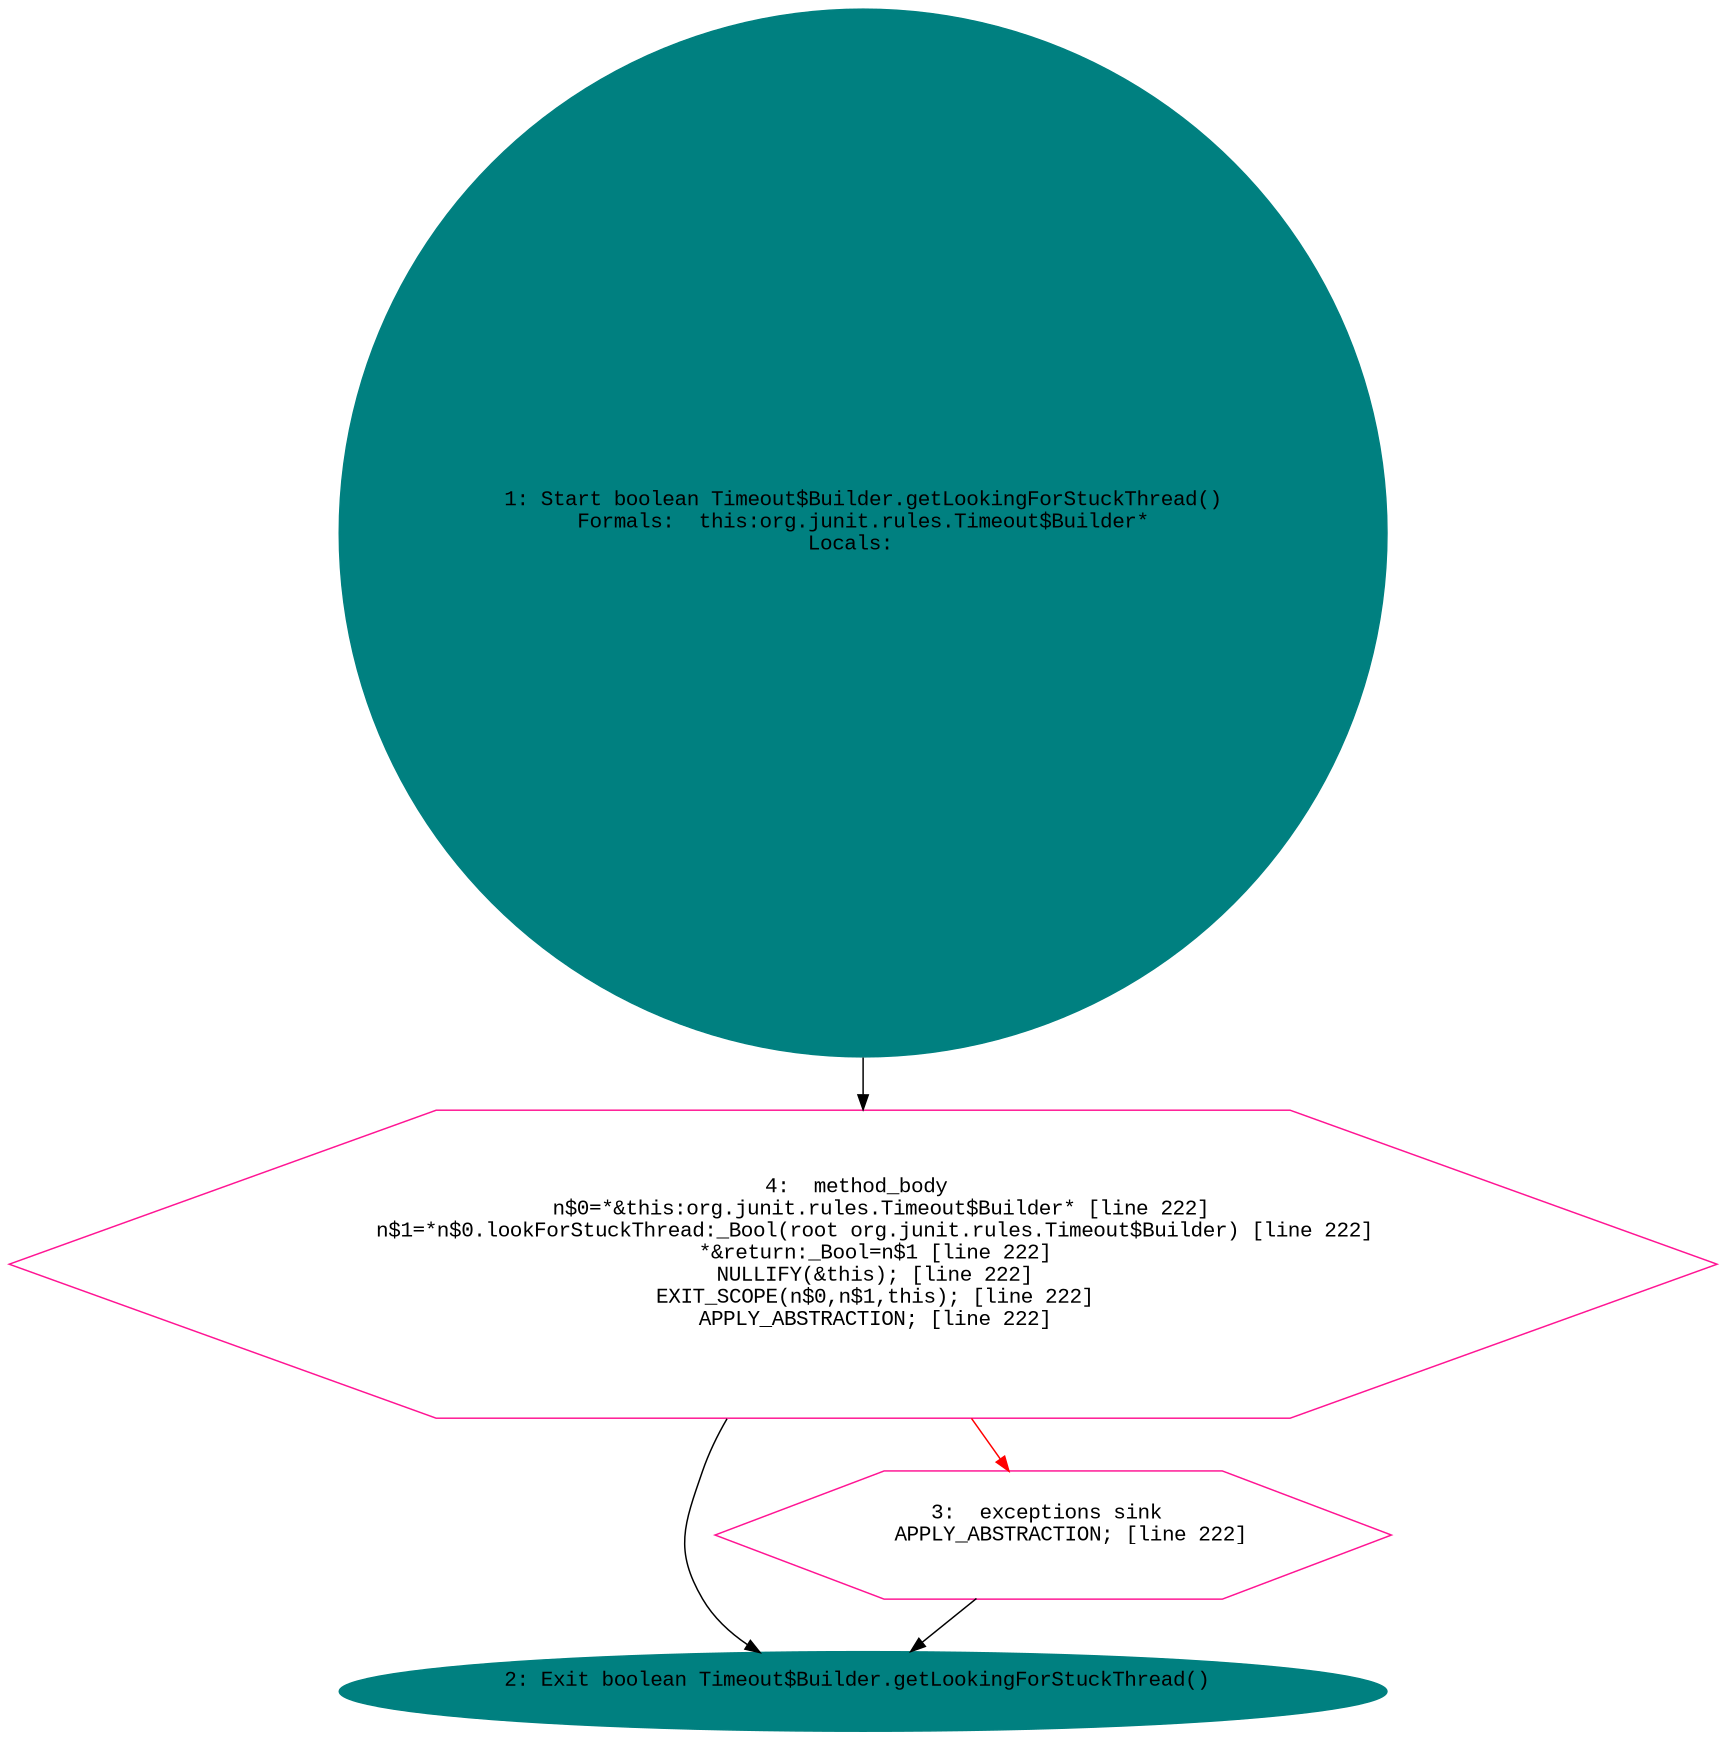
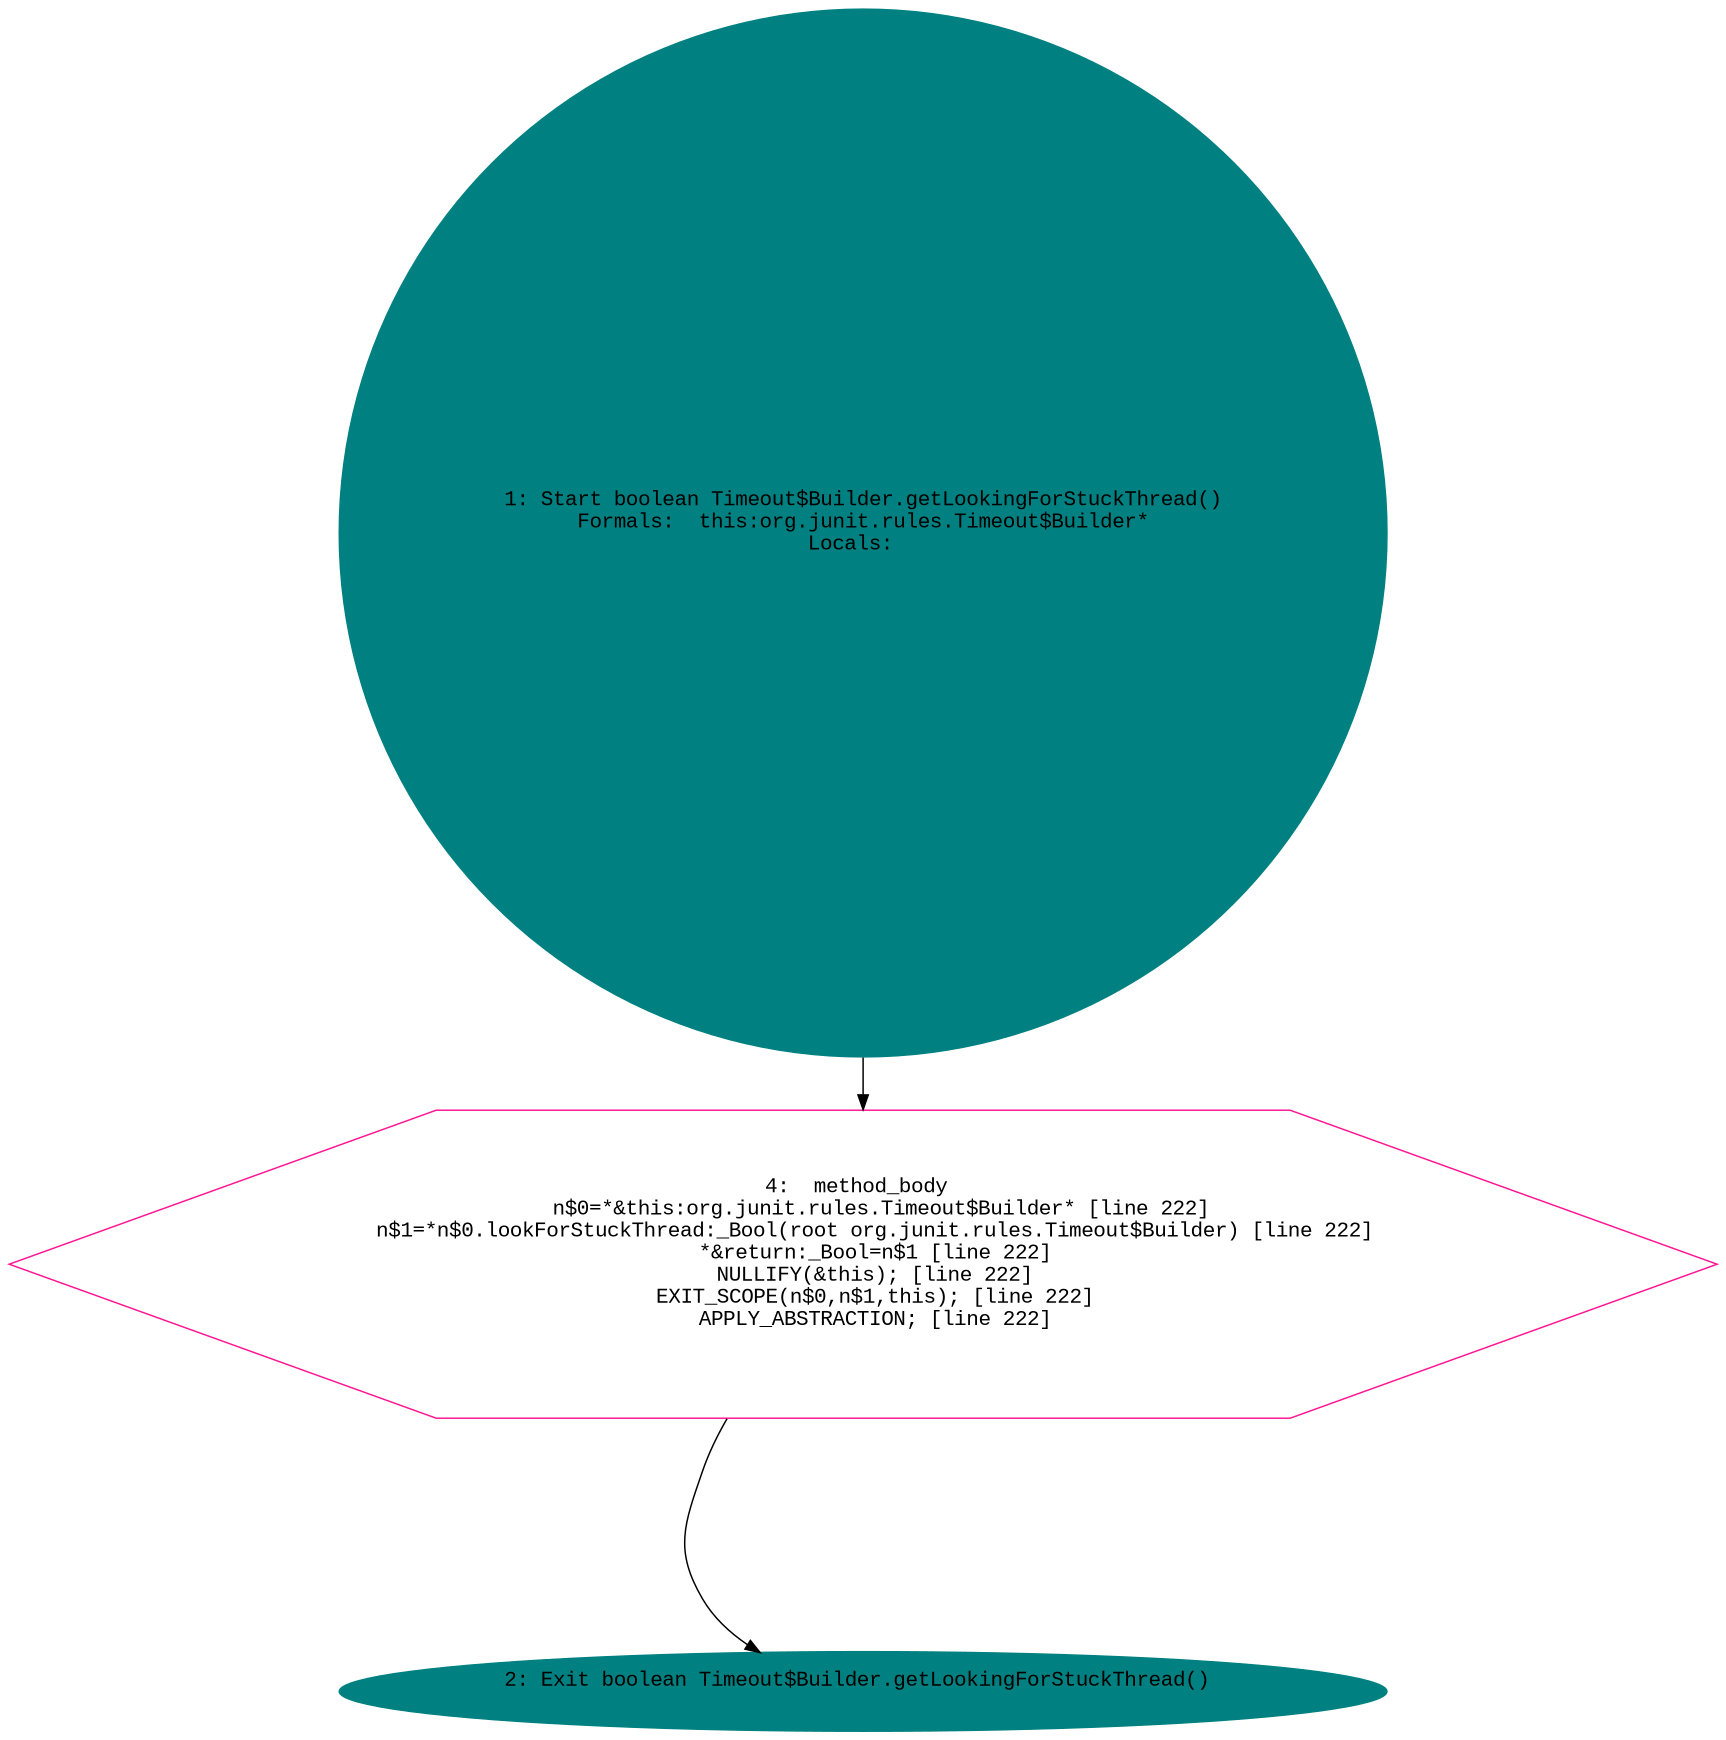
(1053, 1535) -> none
